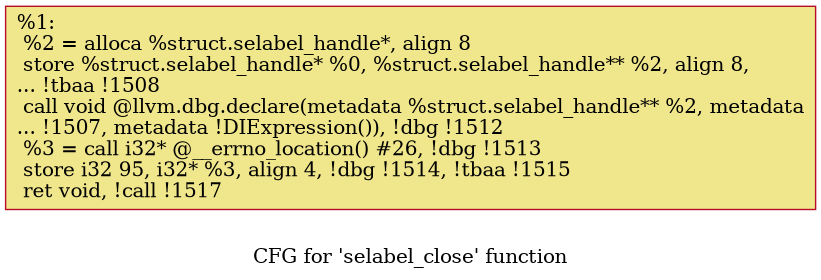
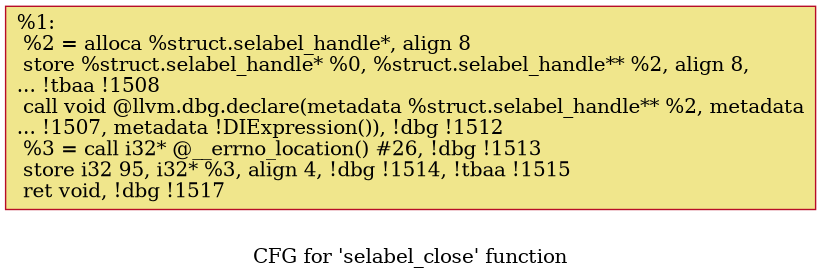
(120, 191) -> (121, 191)
